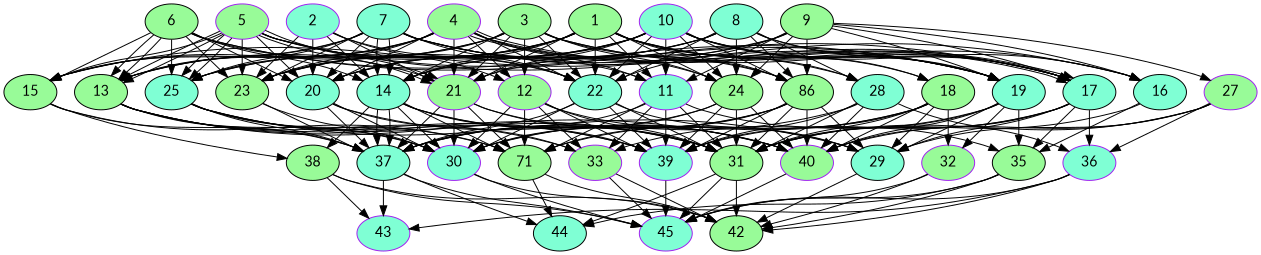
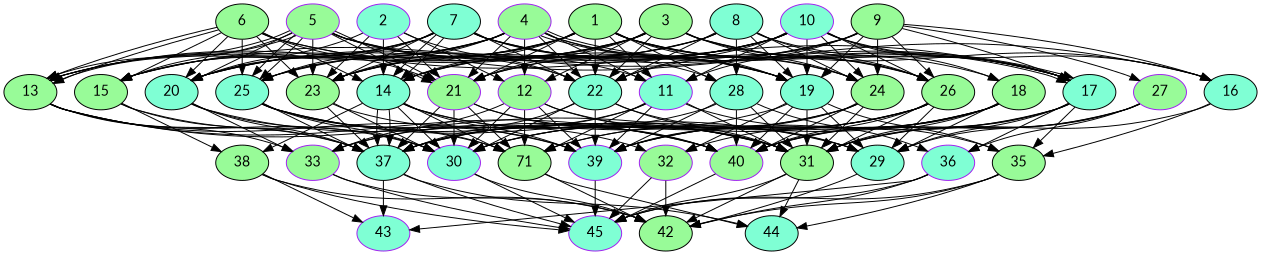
(807, 92) -> (948, 92)
none -> (484, 127)
